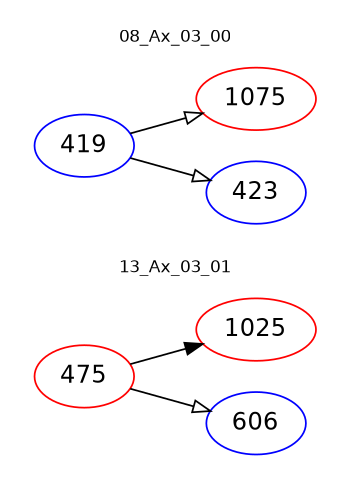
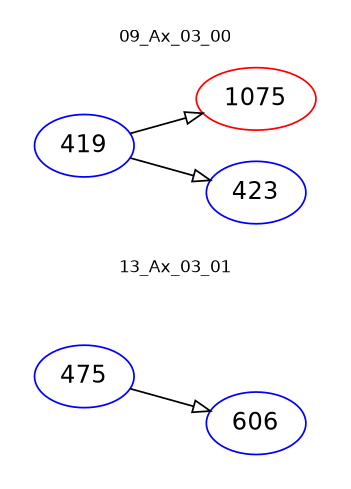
(175, 37) -> (175, 37)
(256, 330) -> none
(84, 376) -> (84, 376)
